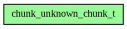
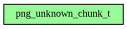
(64, 14) -> (64, 14)
